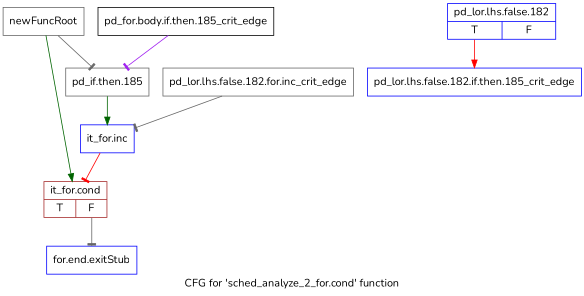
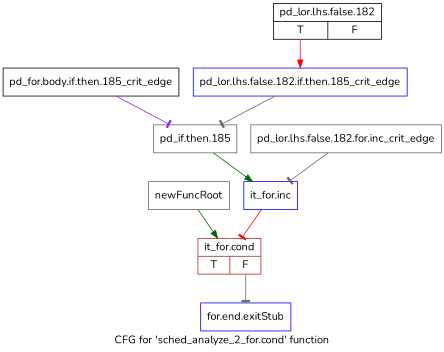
(502, 21) -> (327, 21)
(74, 50) -> (250, 109)
